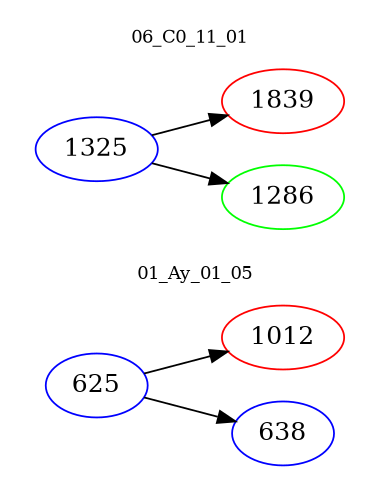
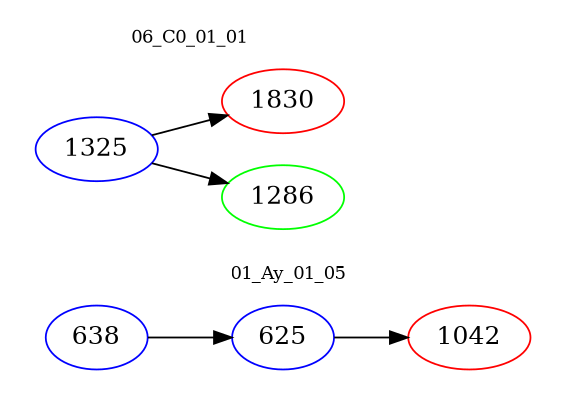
(190, 38) -> (190, 38)
(283, 101) -> (283, 101)
(283, 338) -> (469, 338)
(181, 407) -> (181, 338)
